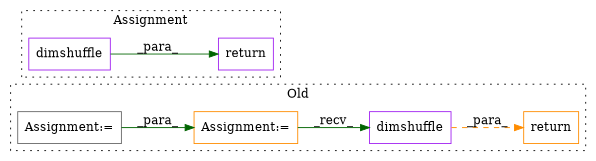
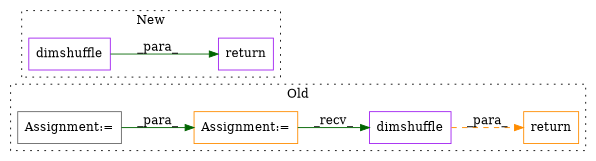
(151, 21) -> (151, 21)
